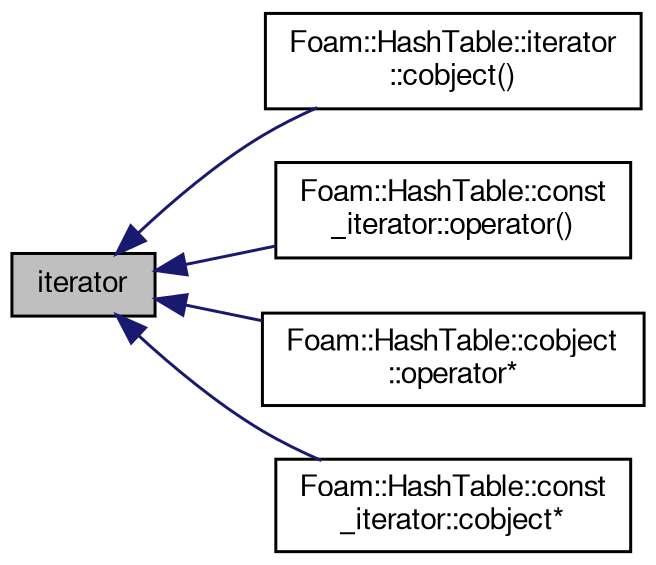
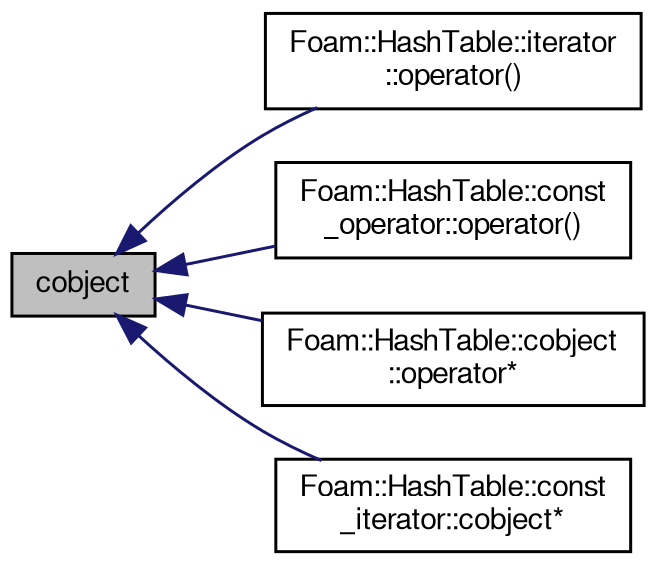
(453, 61) -> (453, 61)
(453, 210) -> (453, 210)
(83, 285) -> (83, 285)
